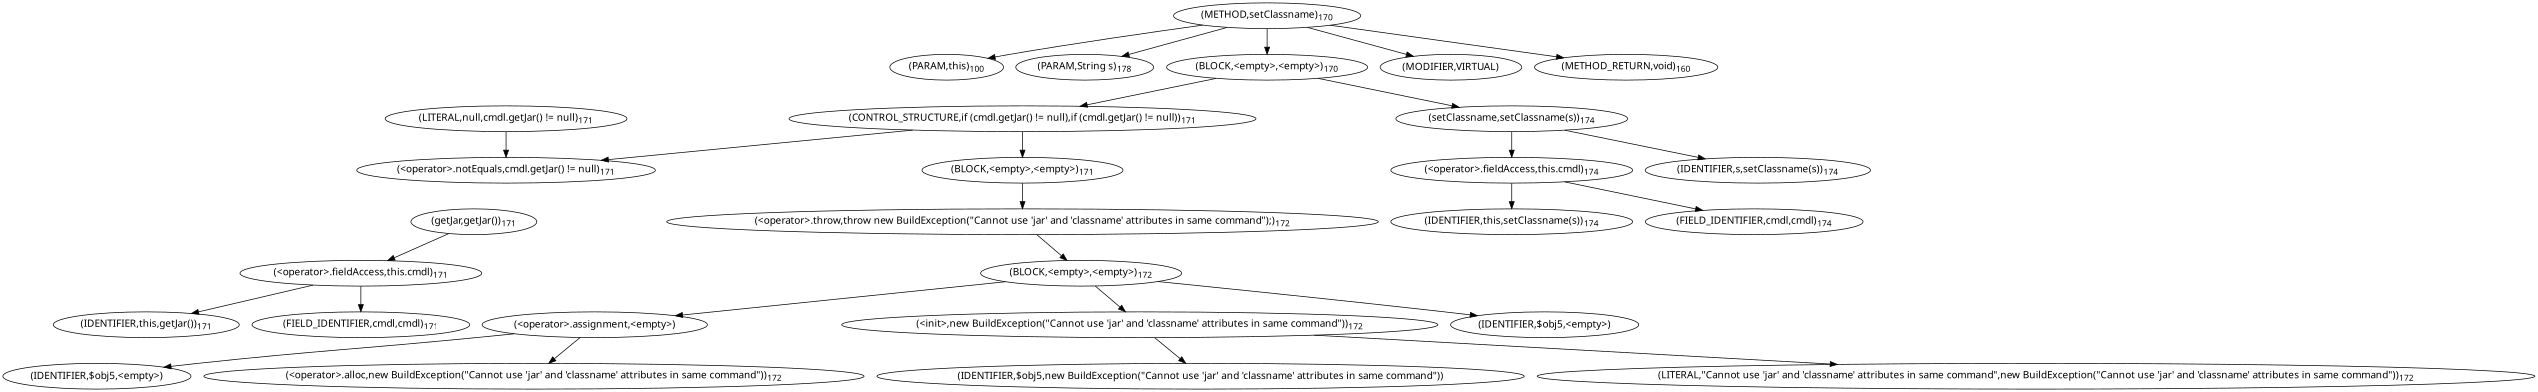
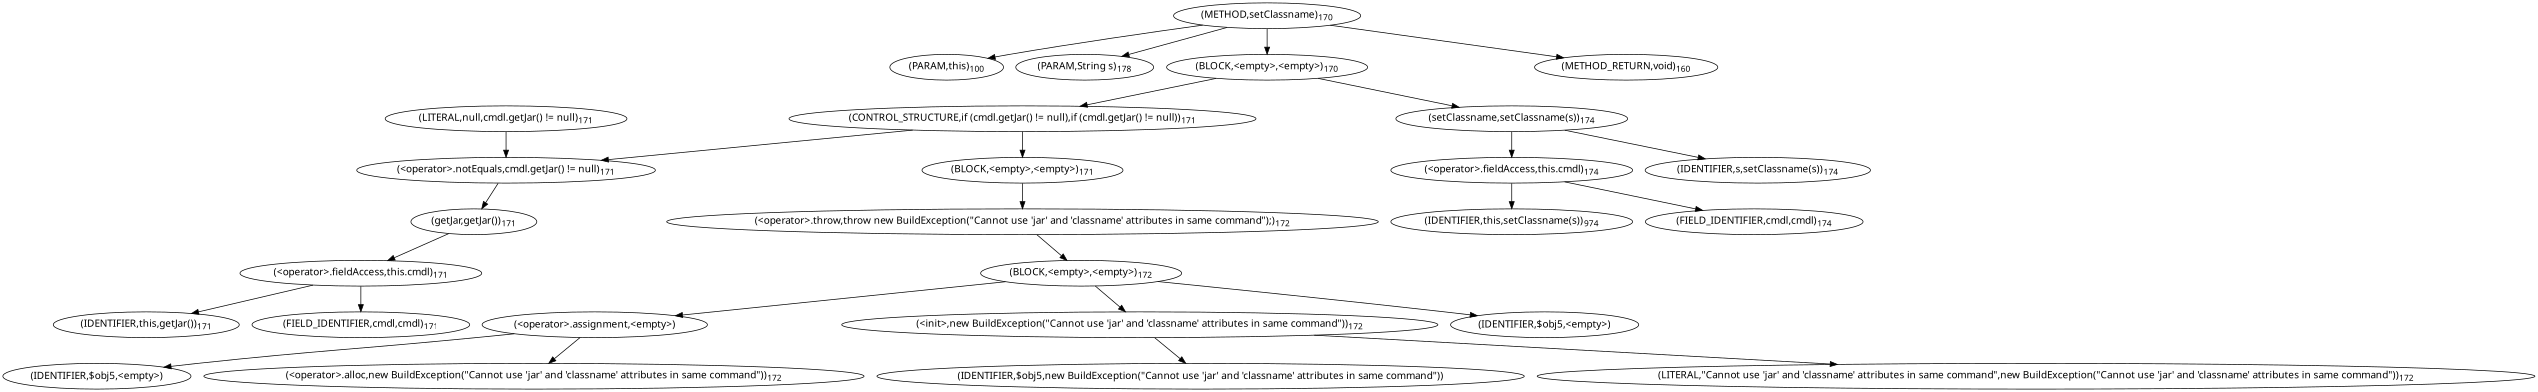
(1451, 67) -> none
none -> (492, 193)
(1592, 221) -> (1592, 221)
